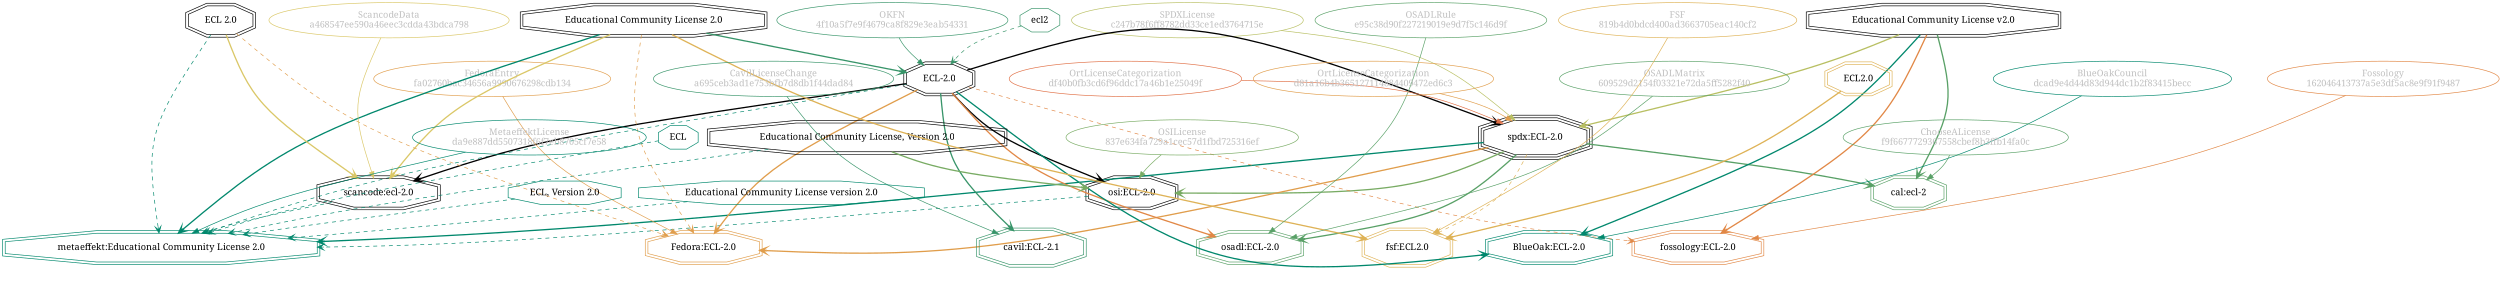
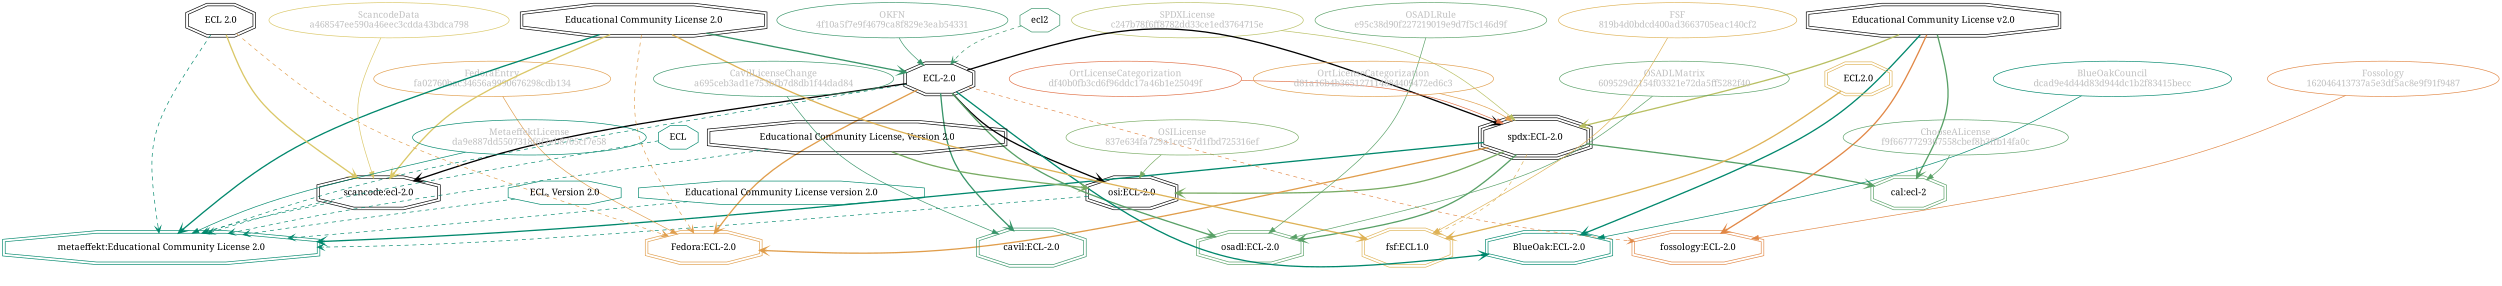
(1055, 179) -> (1055, 179)
(1031, 248) -> (1031, 248)
(1407, 248) -> (1407, 248)
